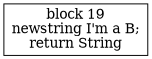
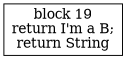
(76, 30) -> (63, 30)
